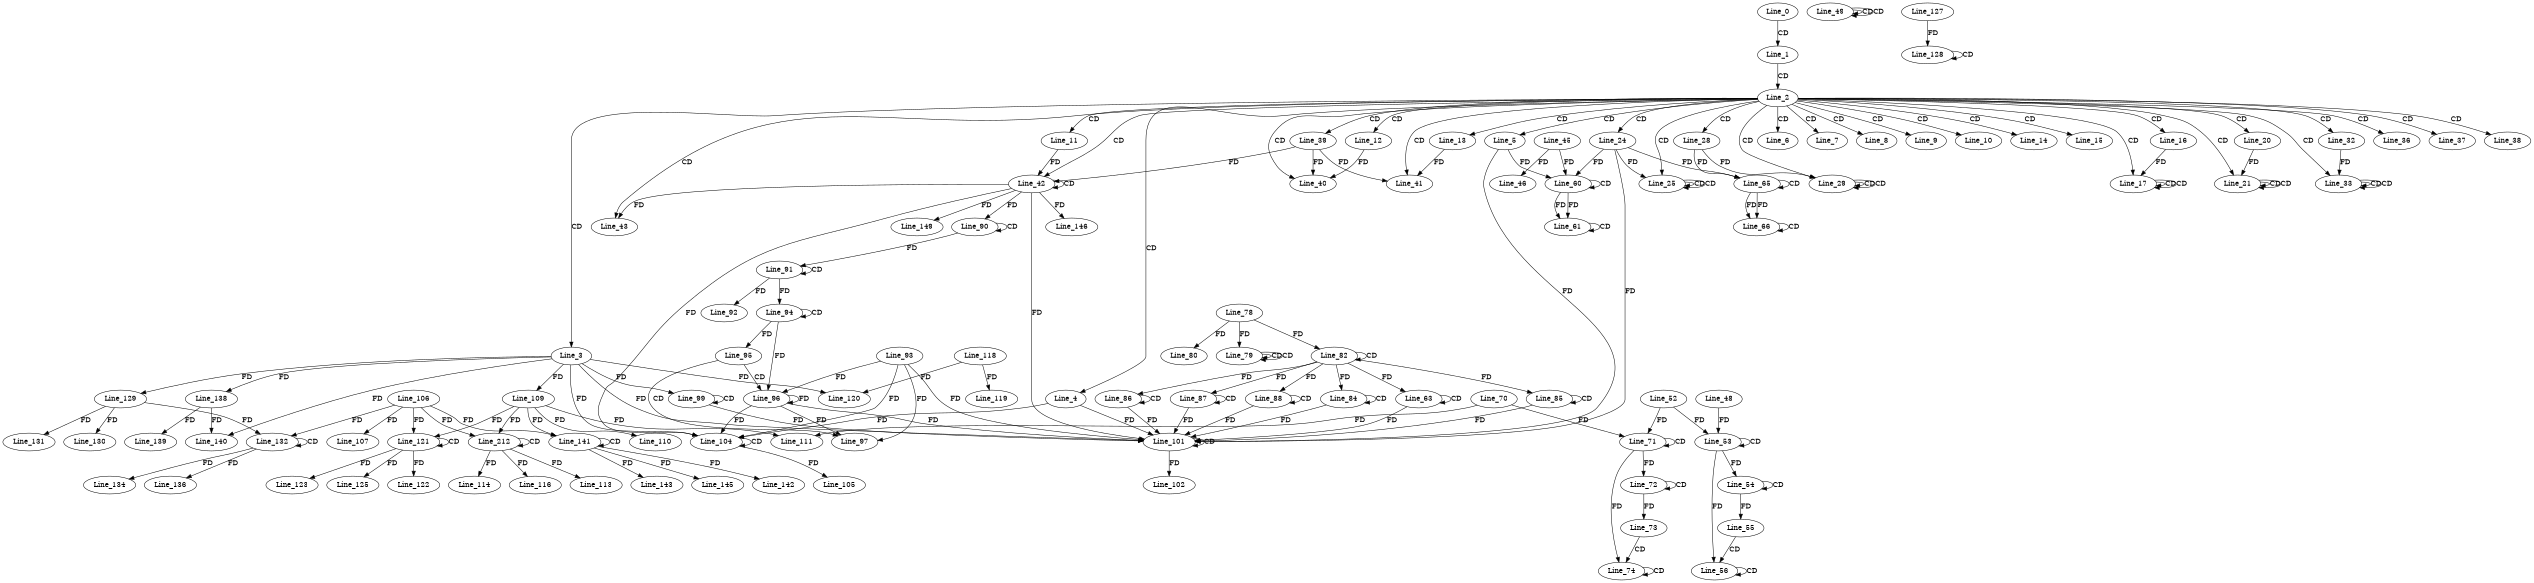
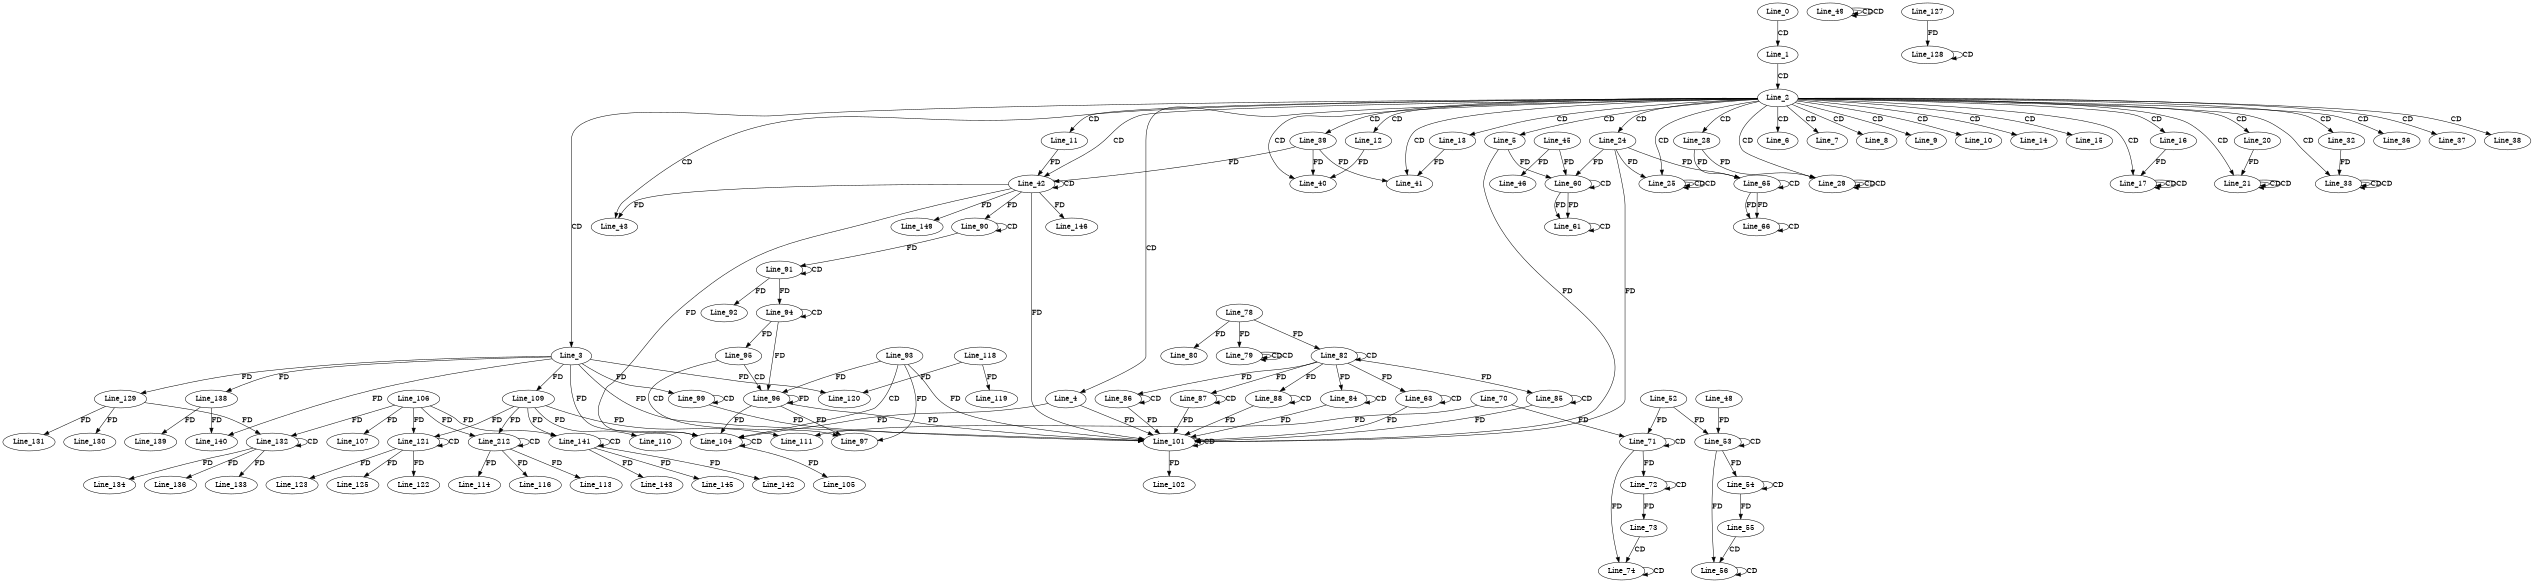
(894, 399) -> (894, 399)
none -> (231, 485)
